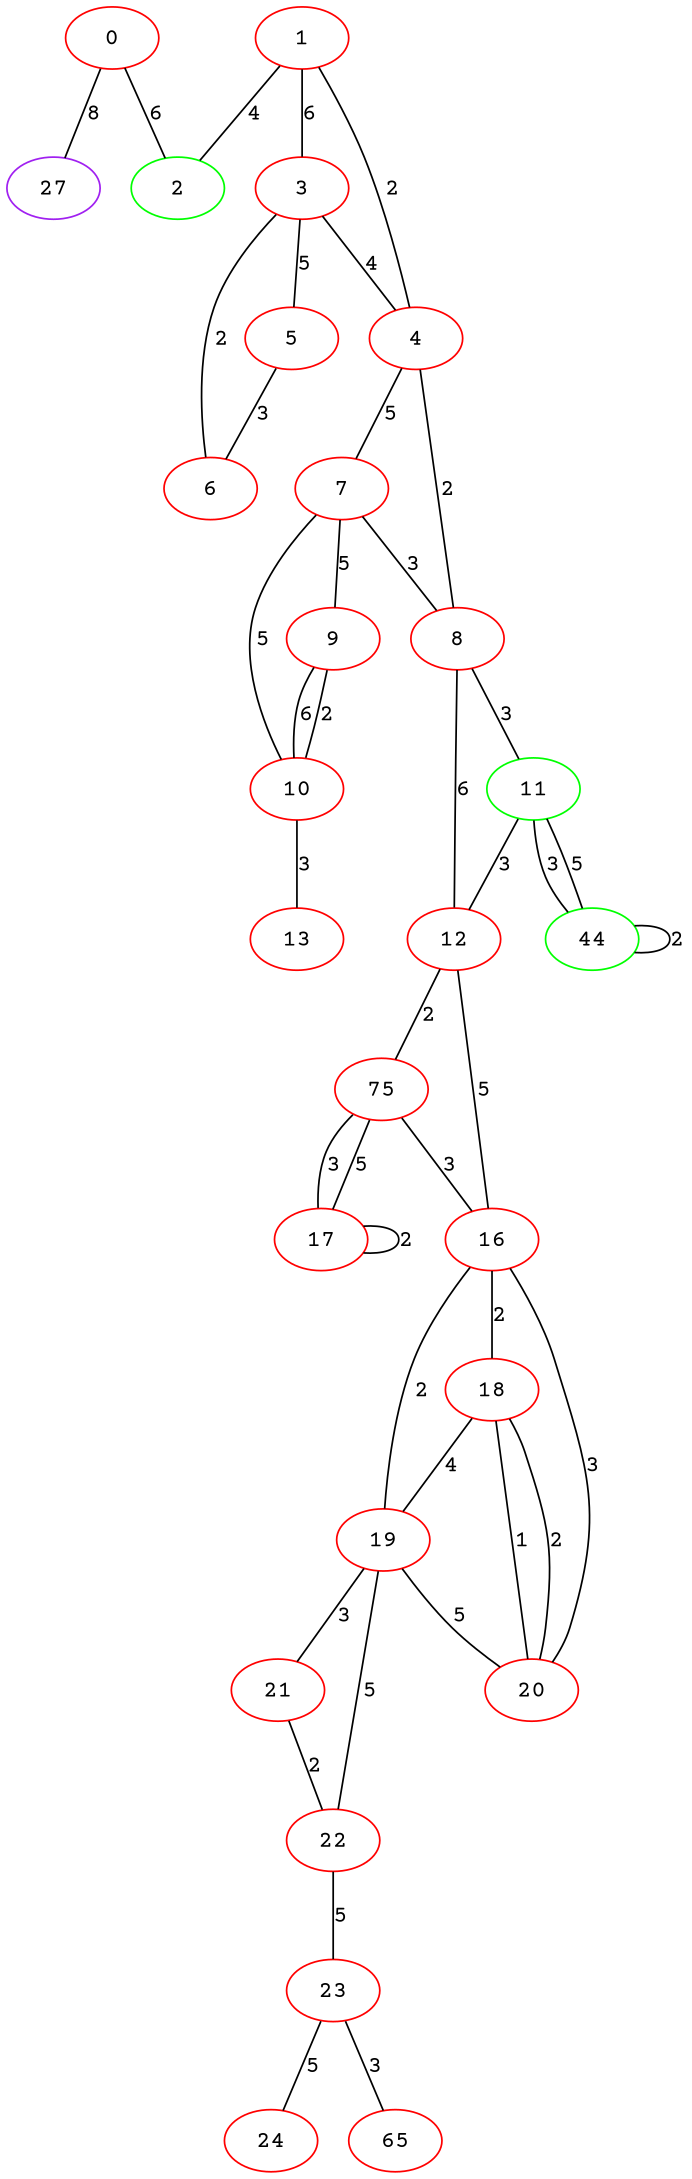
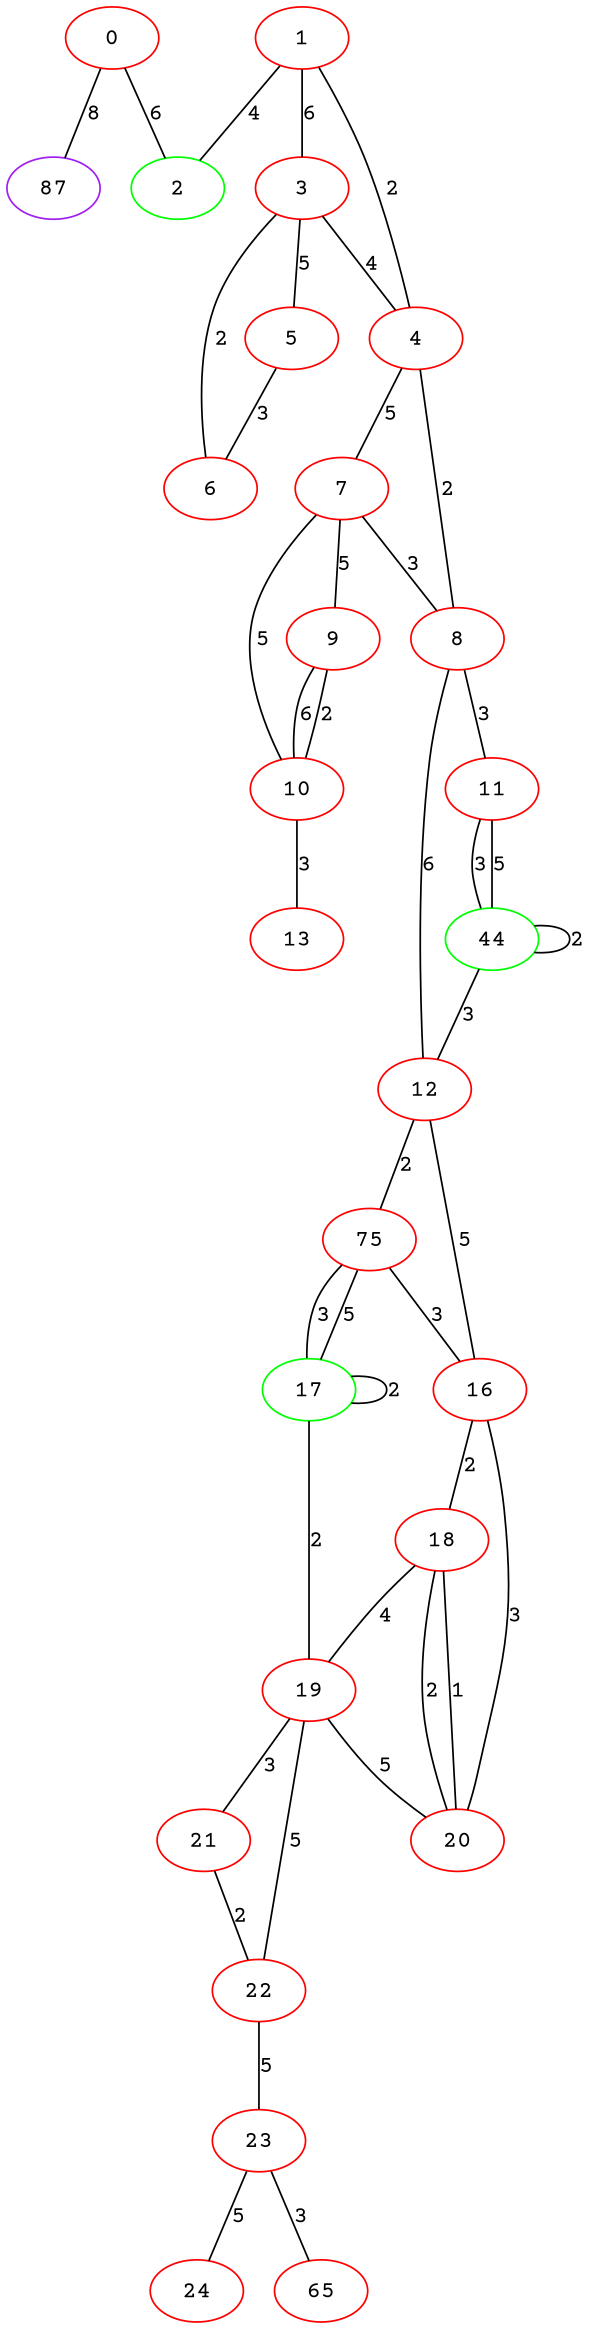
(54, 188) -> (54, 188)
(533, 789) -> (492, 789)
(494, 864) -> (458, 1014)
(321, 1240) -> (309, 1390)
(407, 1380) -> (309, 1540)
